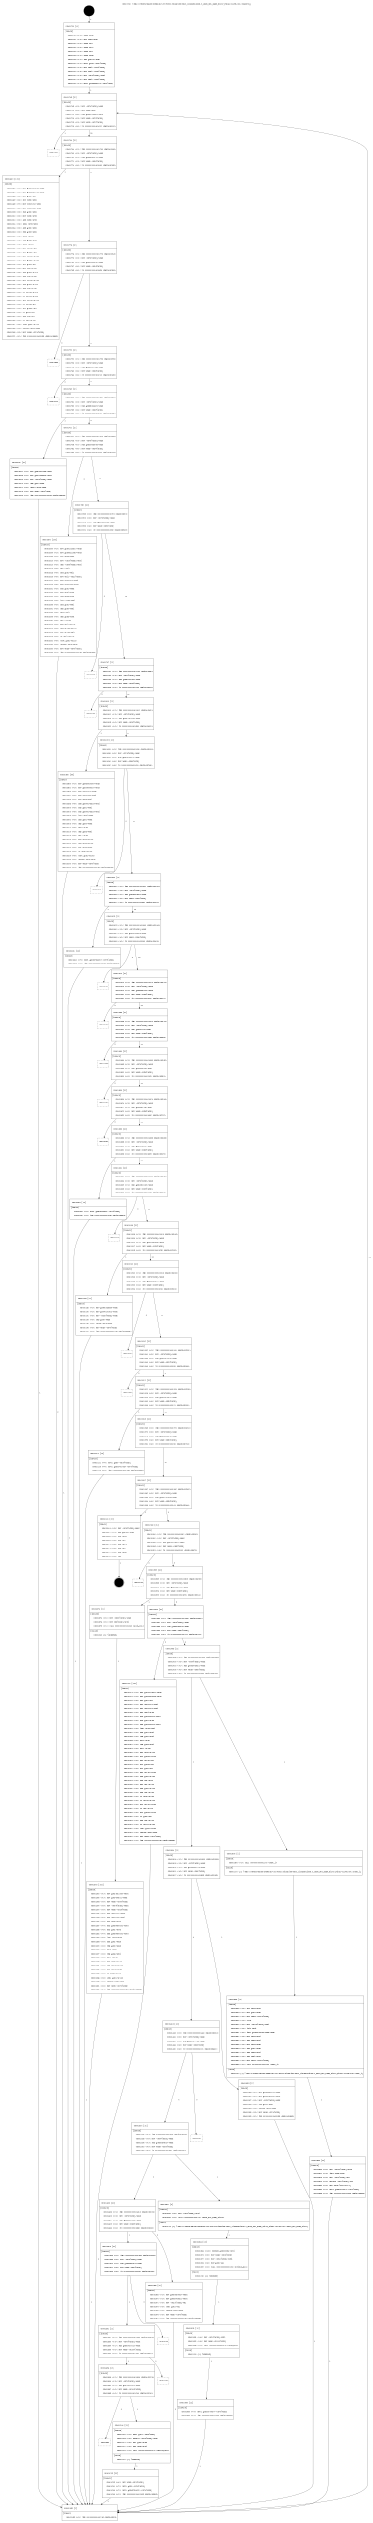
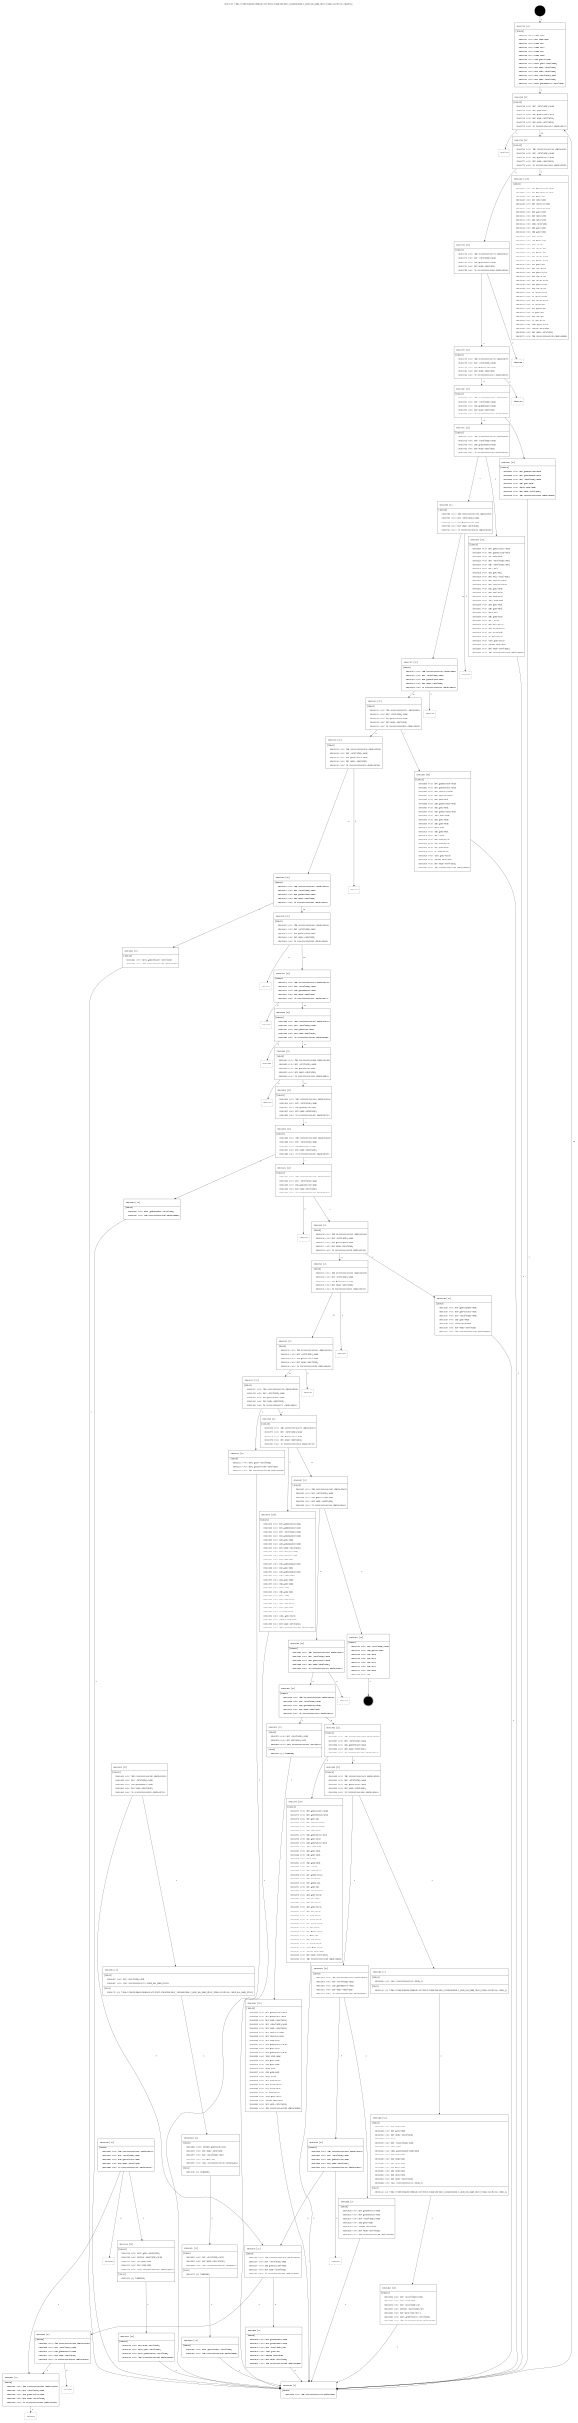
(103, 1142) -> none
none -> (287, 1571)
(176, 2087) -> (301, 2207)
(127, 2360) -> (69, 2271)
